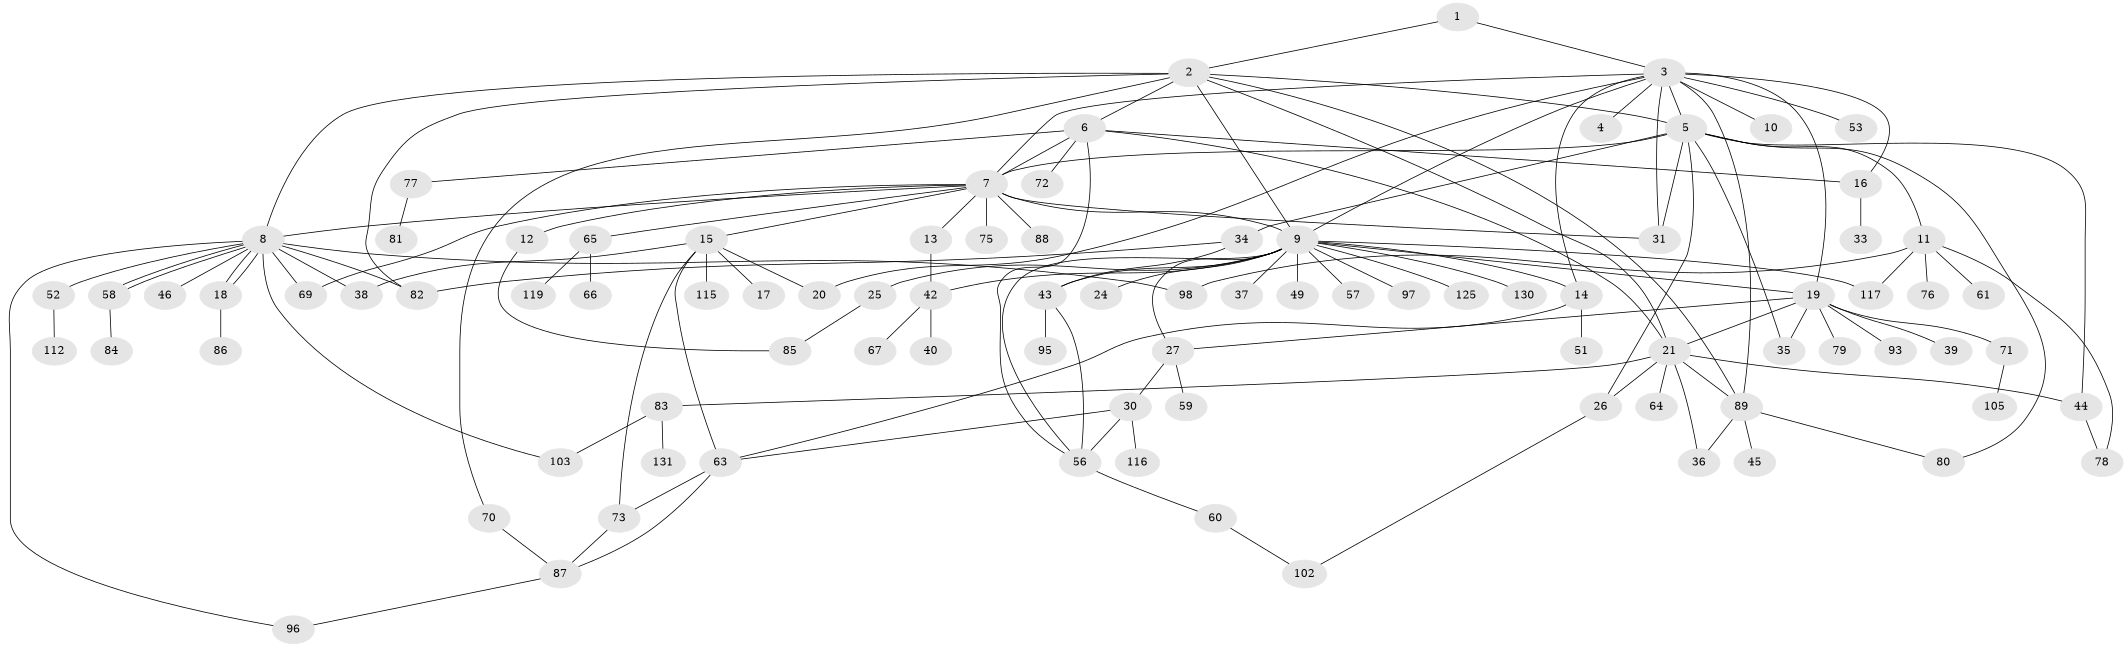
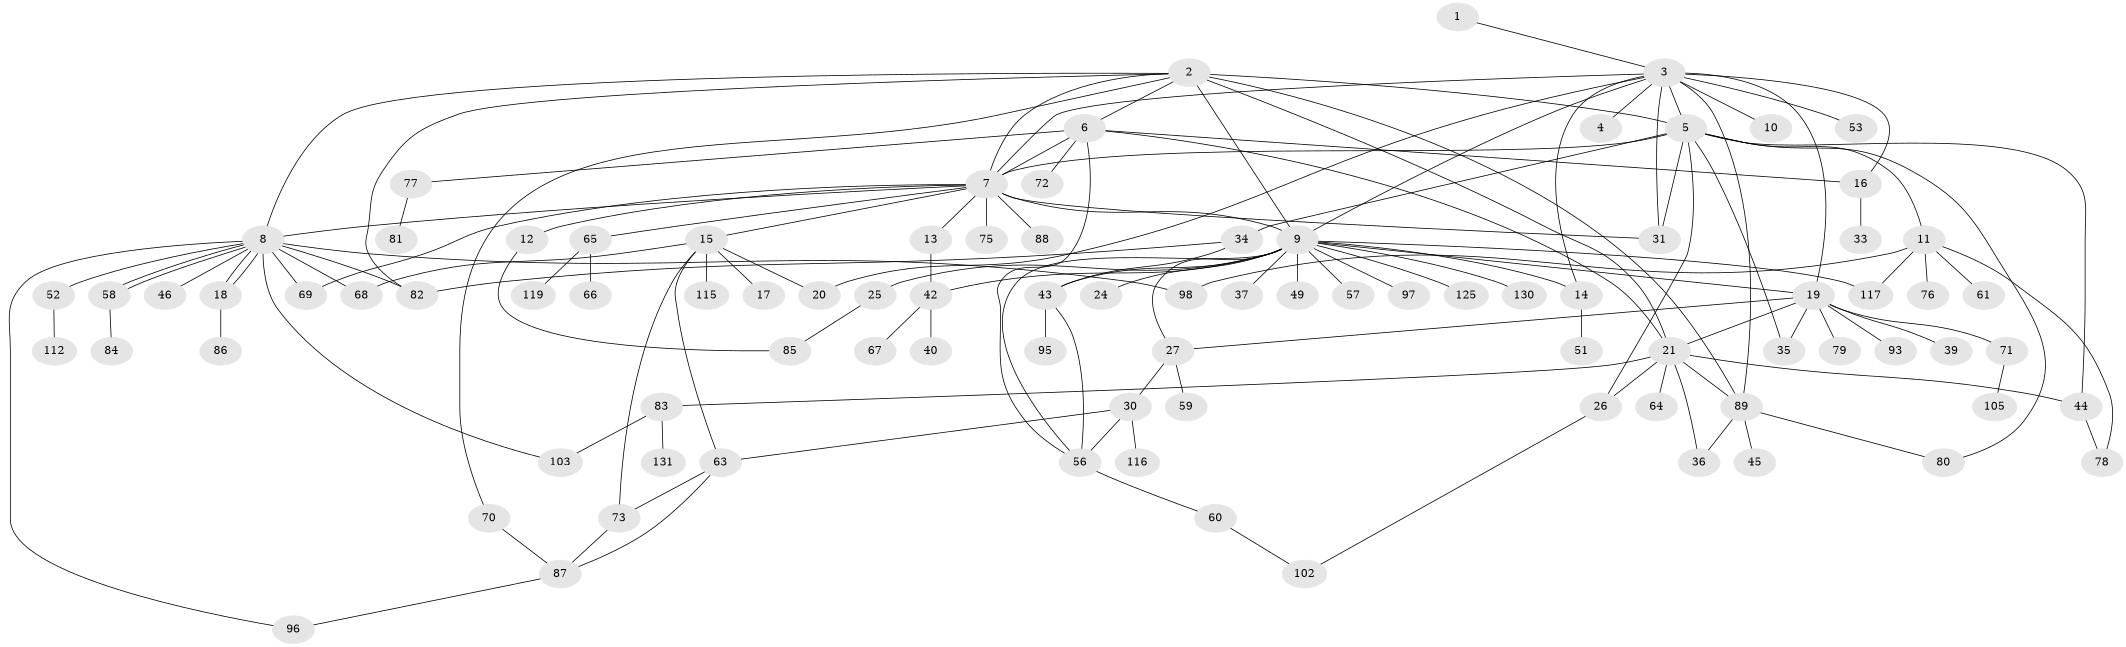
(1324, 45) -> (1062, 94)
(362, 296) -> (362, 296)
(1146, 337) -> none
